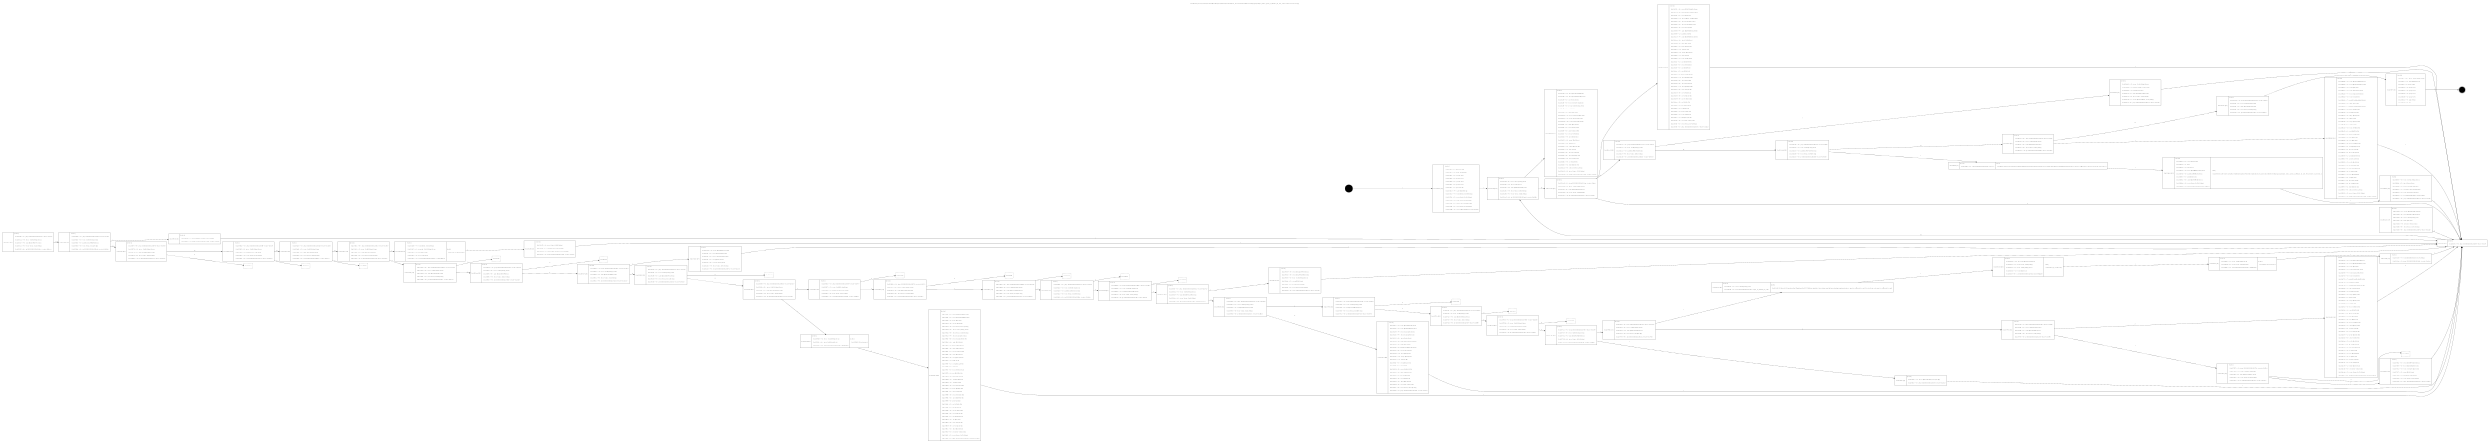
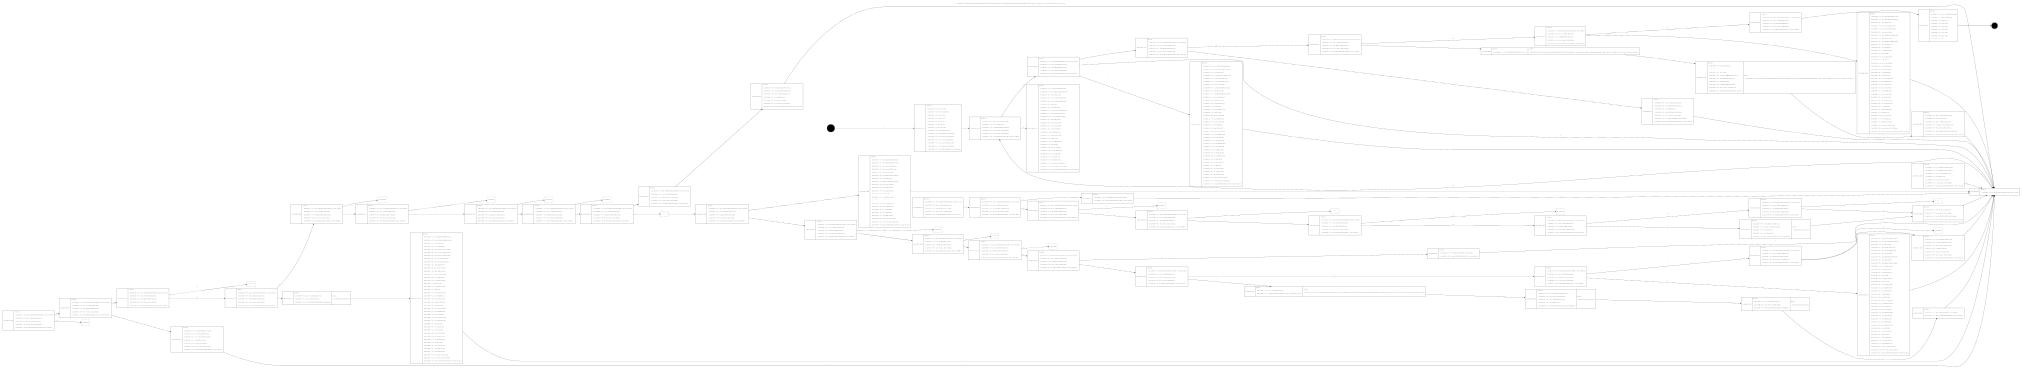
(463, 273) -> (1857, 211)
(1210, 300) -> (681, 214)
